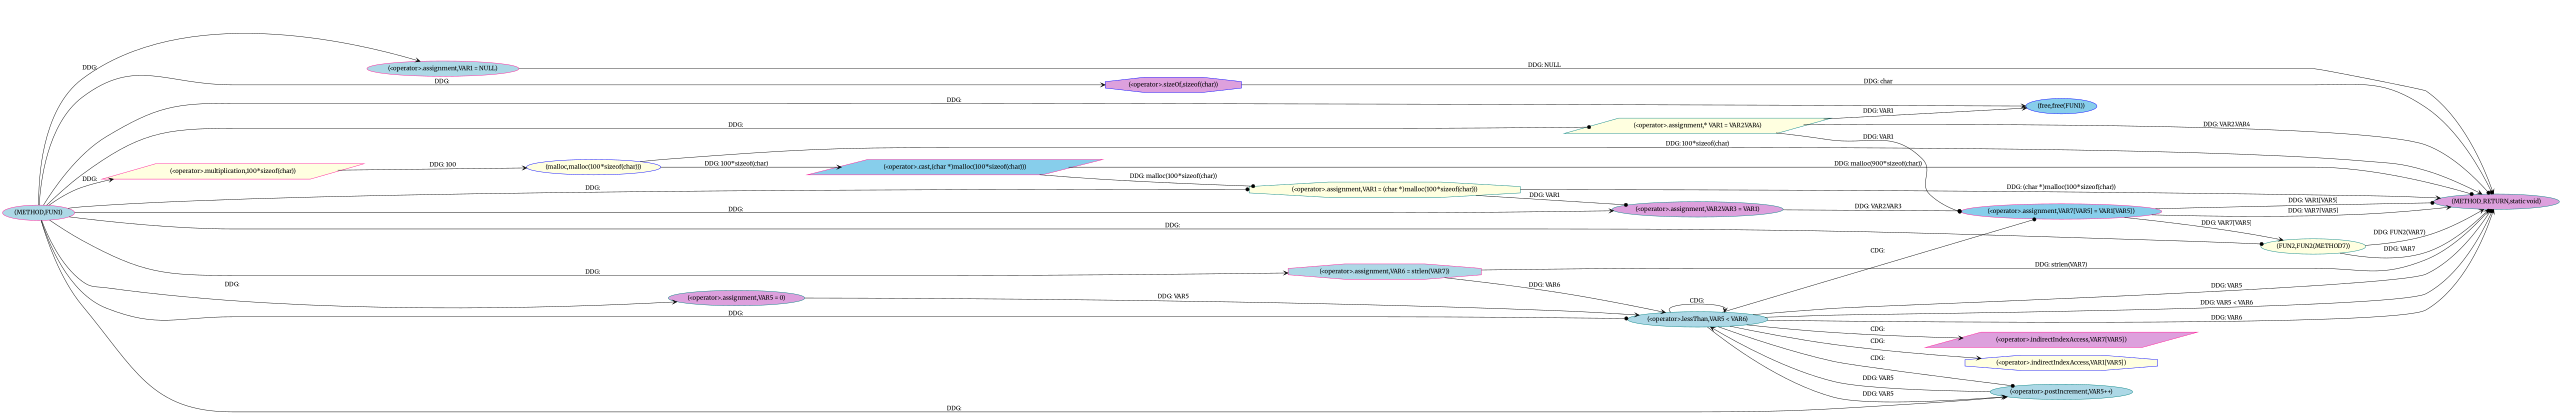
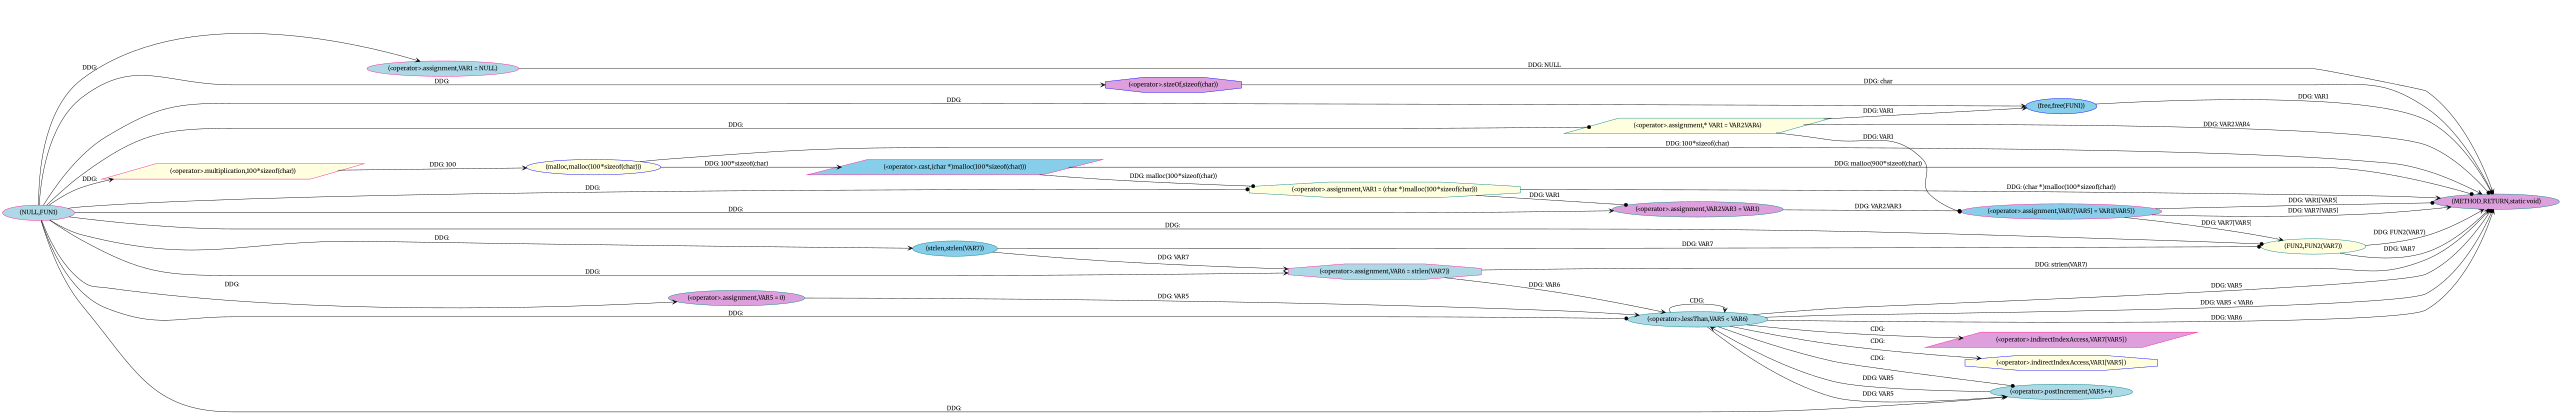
none -> (2310, 101)
(39, 213) -> (39, 213)
(2313, 246) -> (2313, 246)
none -> (955, 249)
(1885, 264) -> none
